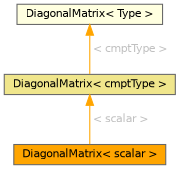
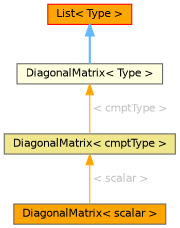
none -> (90, 14)
